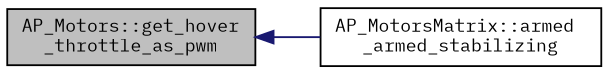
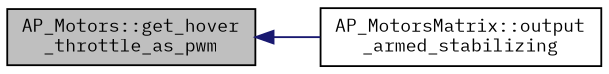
(461, 37) -> (461, 37)
